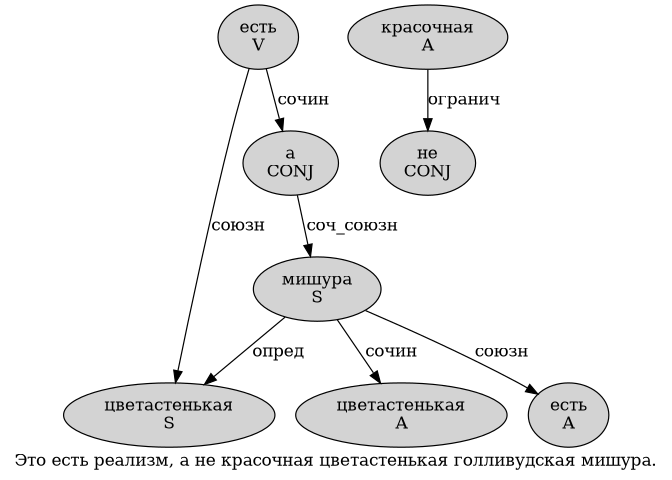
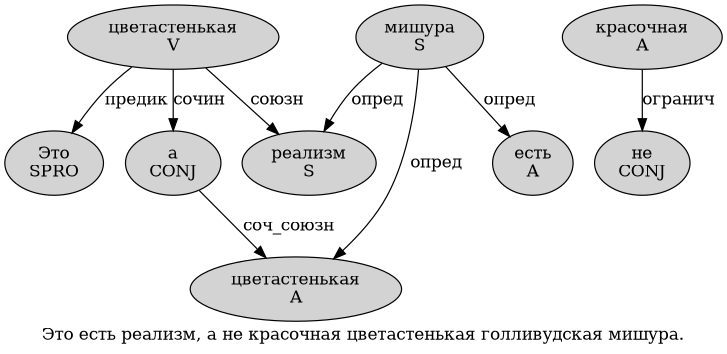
(258, 37) -> (173, 37)
none -> (54, 163)
(303, 220) -> (228, 220)
(391, 352) -> (436, 163)
(502, 352) -> (509, 100)
(169, 415) -> (309, 163)
